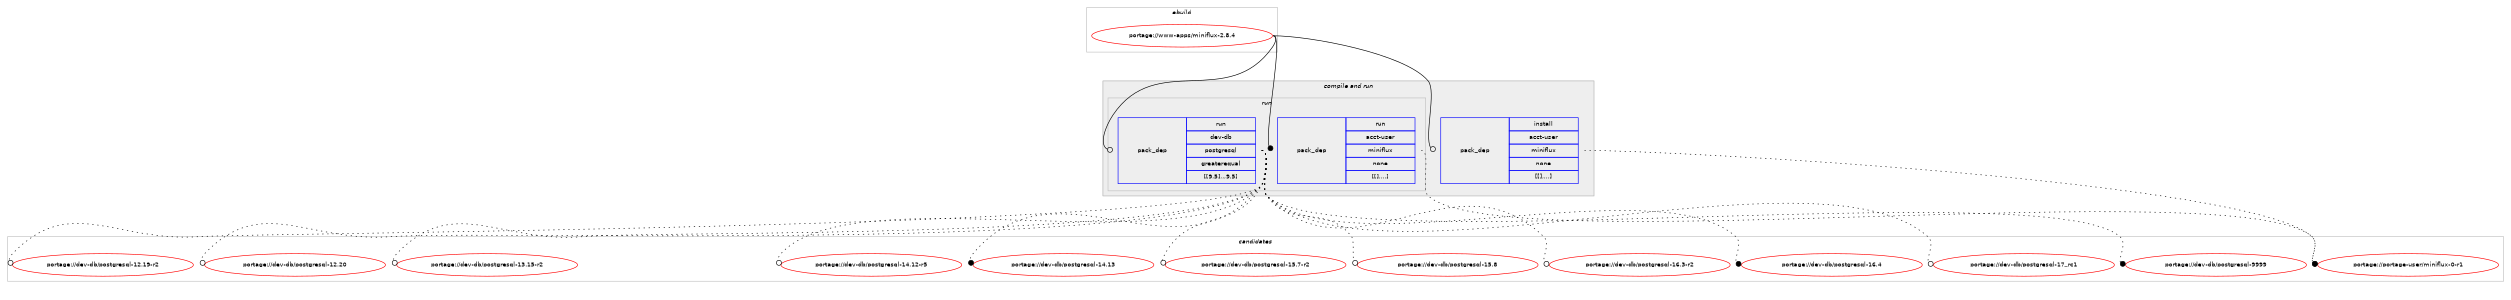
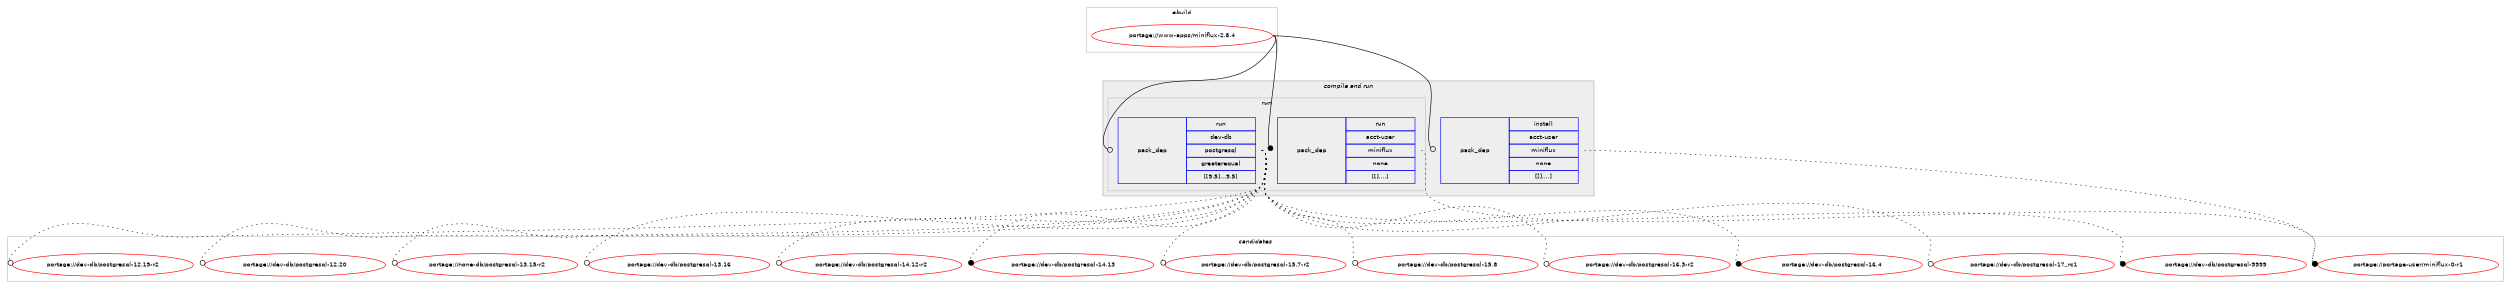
(487, 265) -> (487, 265)
none -> (679, 265)
(871, 265) -> (871, 265)
